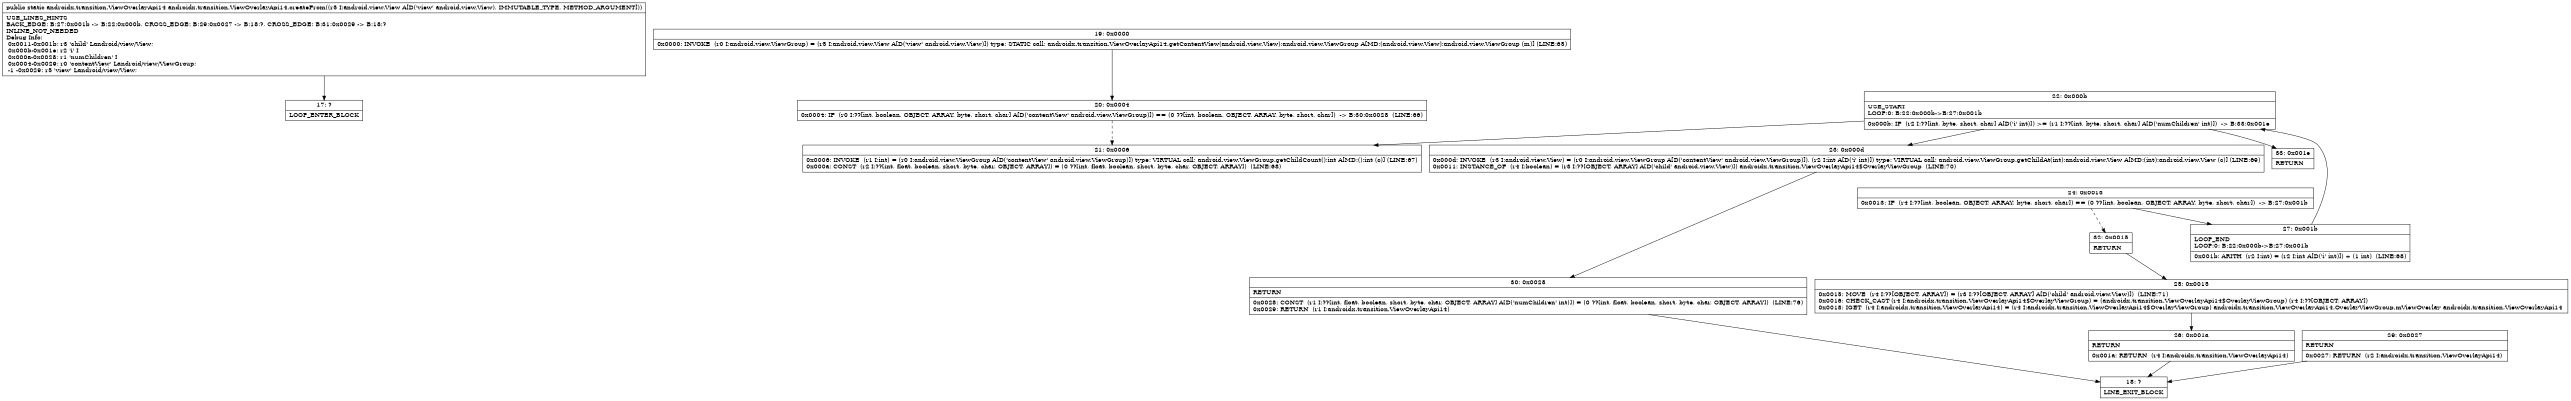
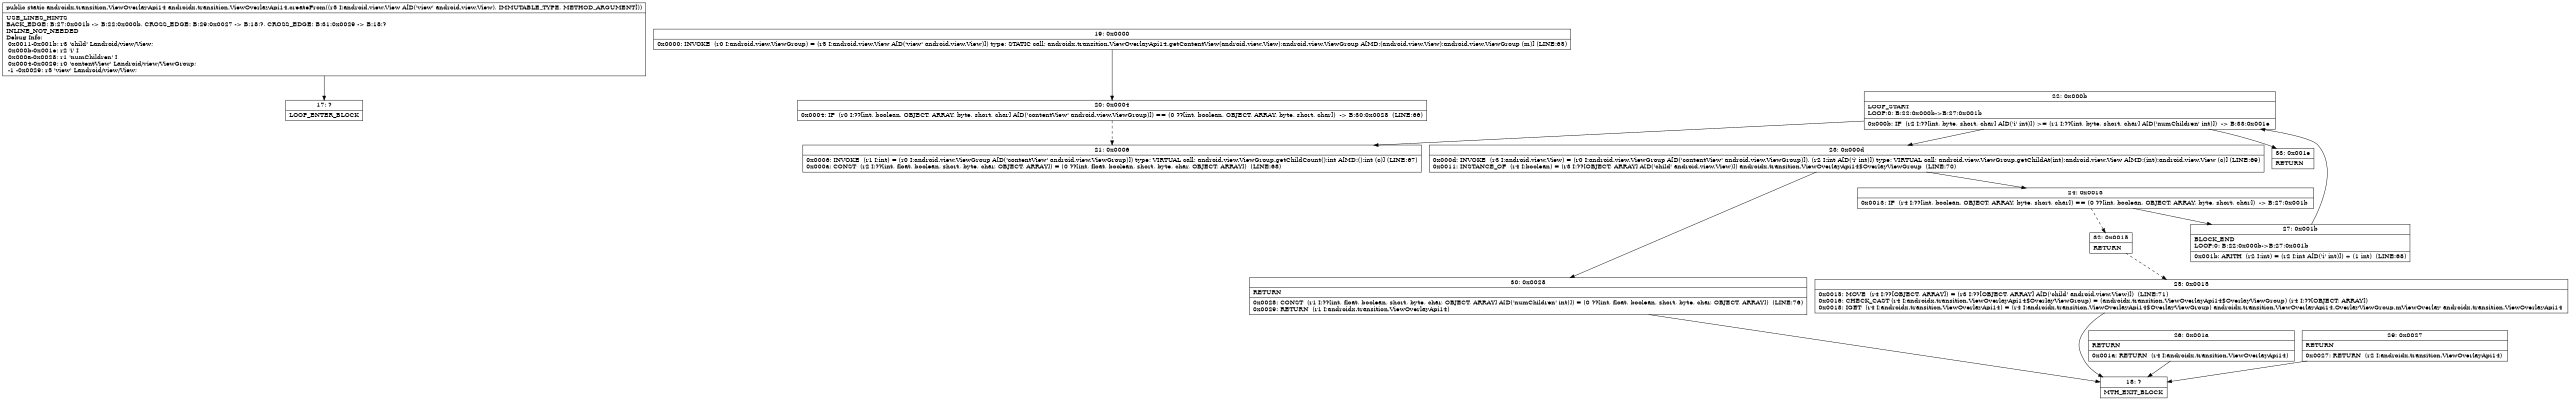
(1887, 107) -> (1889, 107)
none -> (1974, 180)
(2212, 239) -> (2215, 239)
(2144, 265) -> (2144, 265)
(2191, 320) -> (2079, 342)
(2134, 392) -> (2133, 392)
